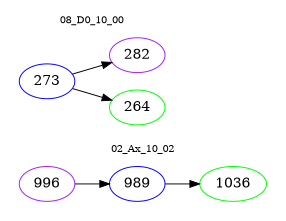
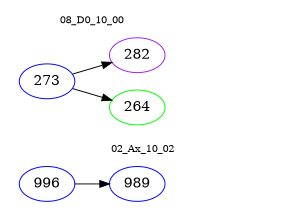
(47, 184) -> (47, 184)
(233, 184) -> none
